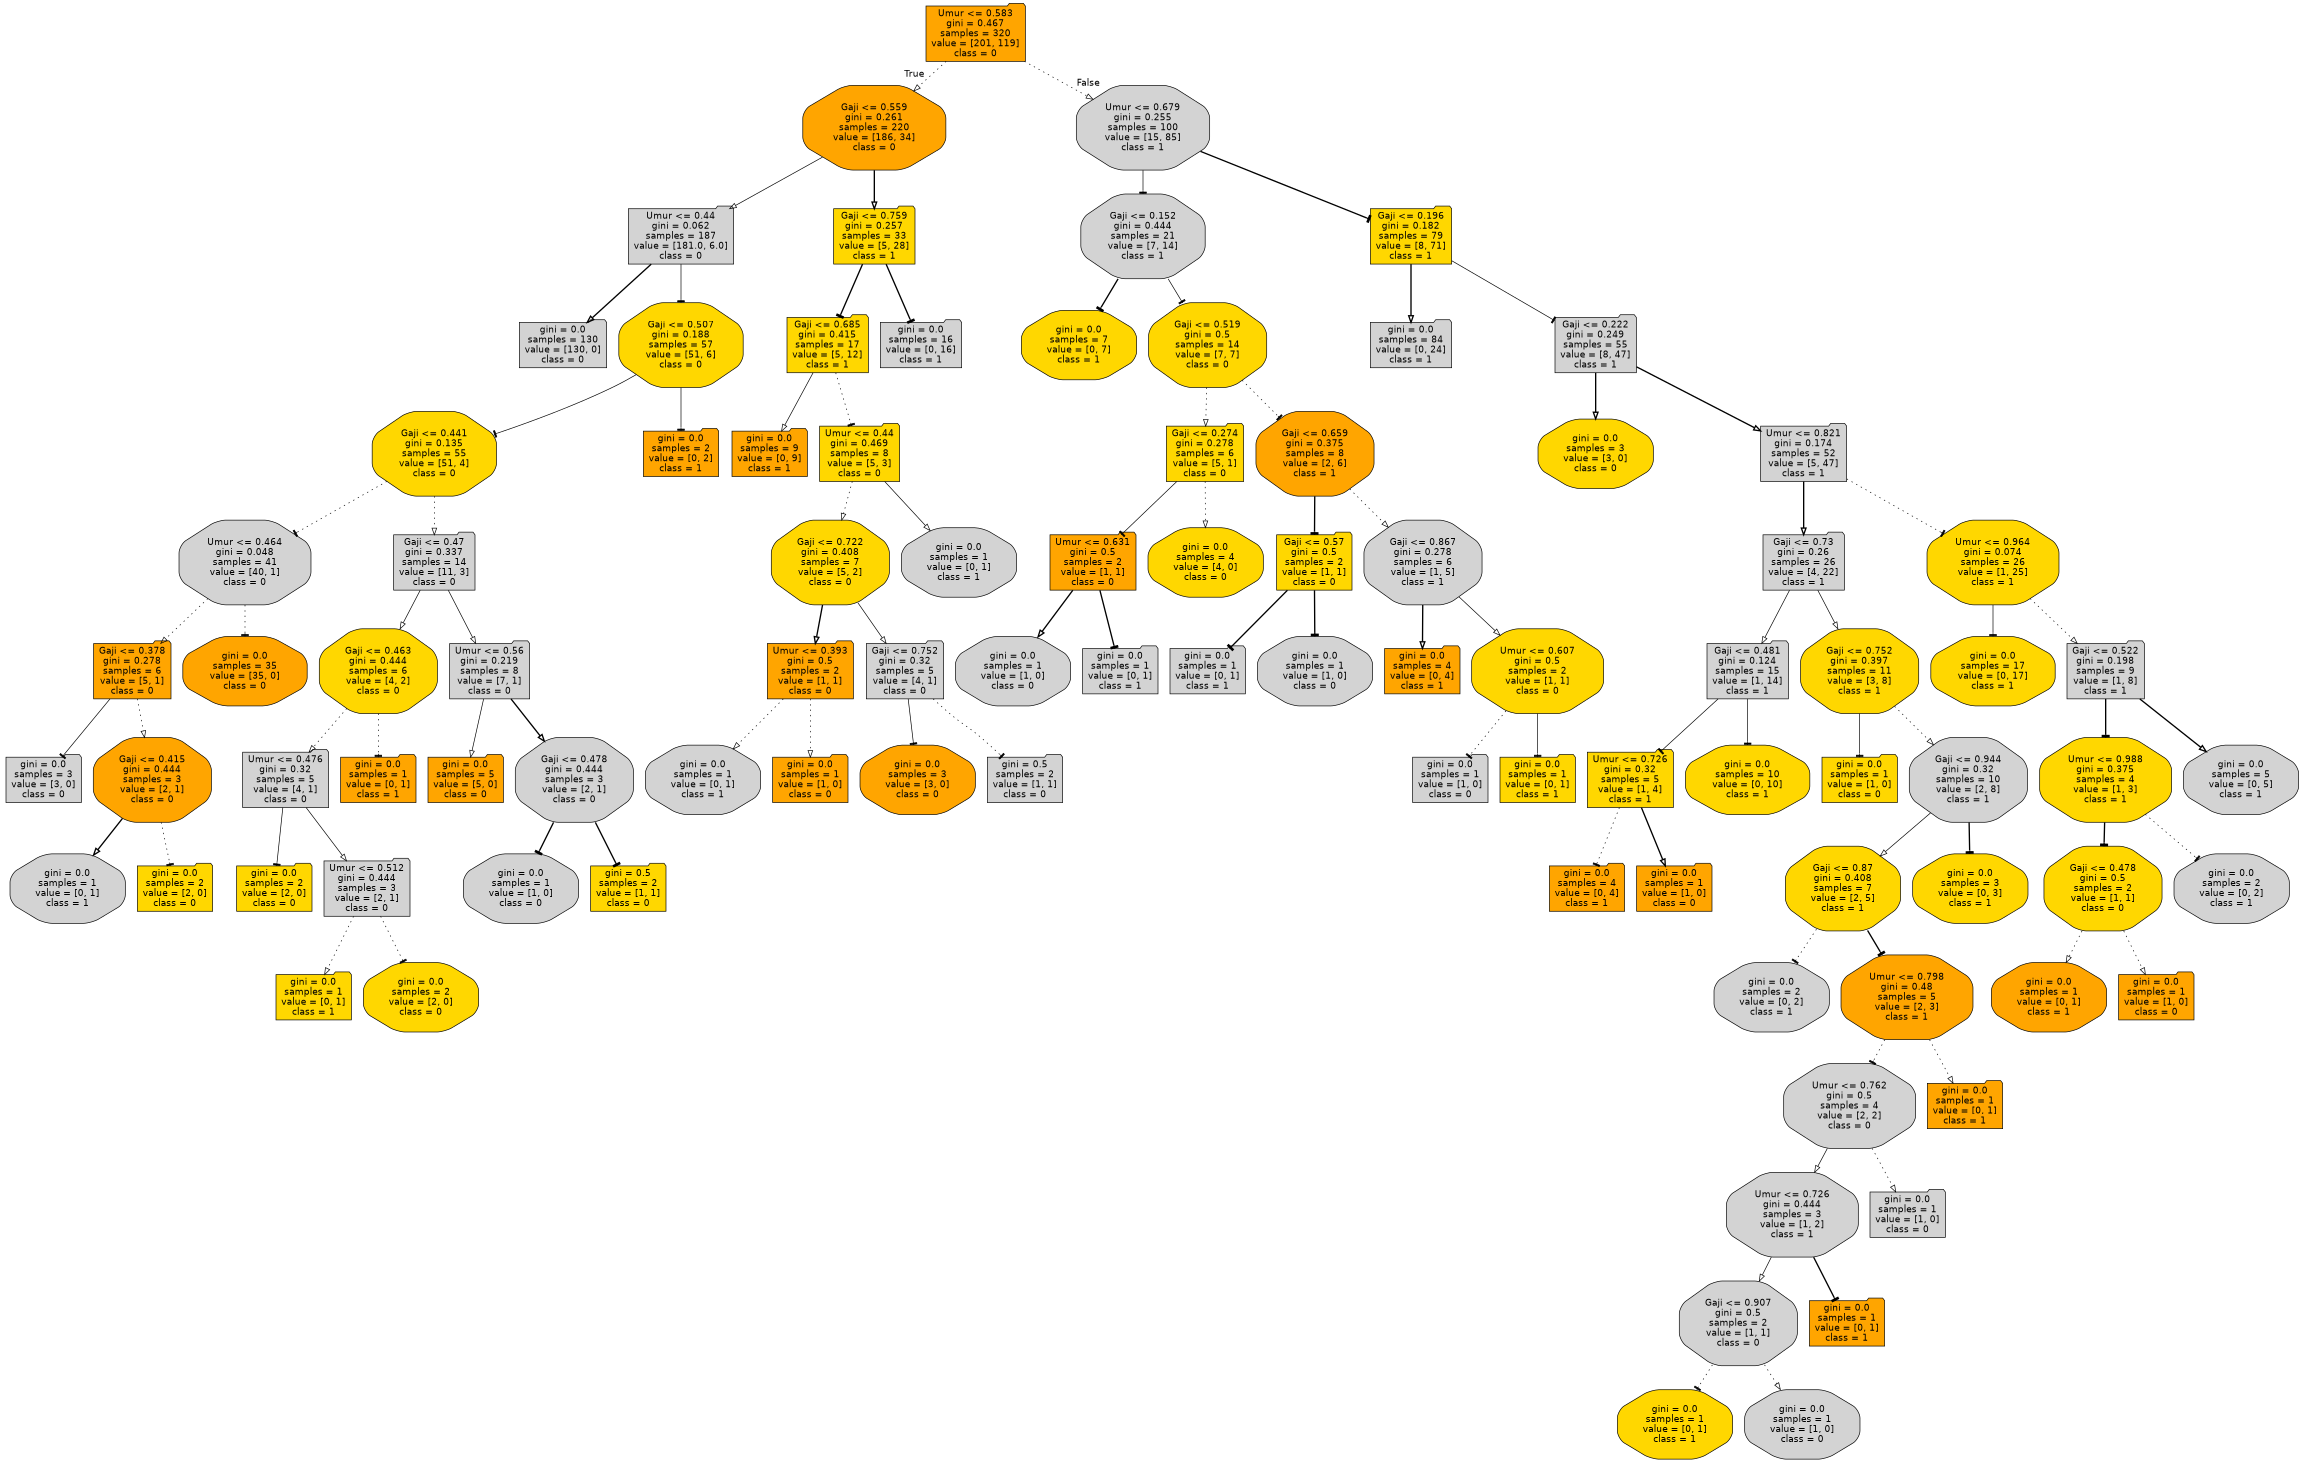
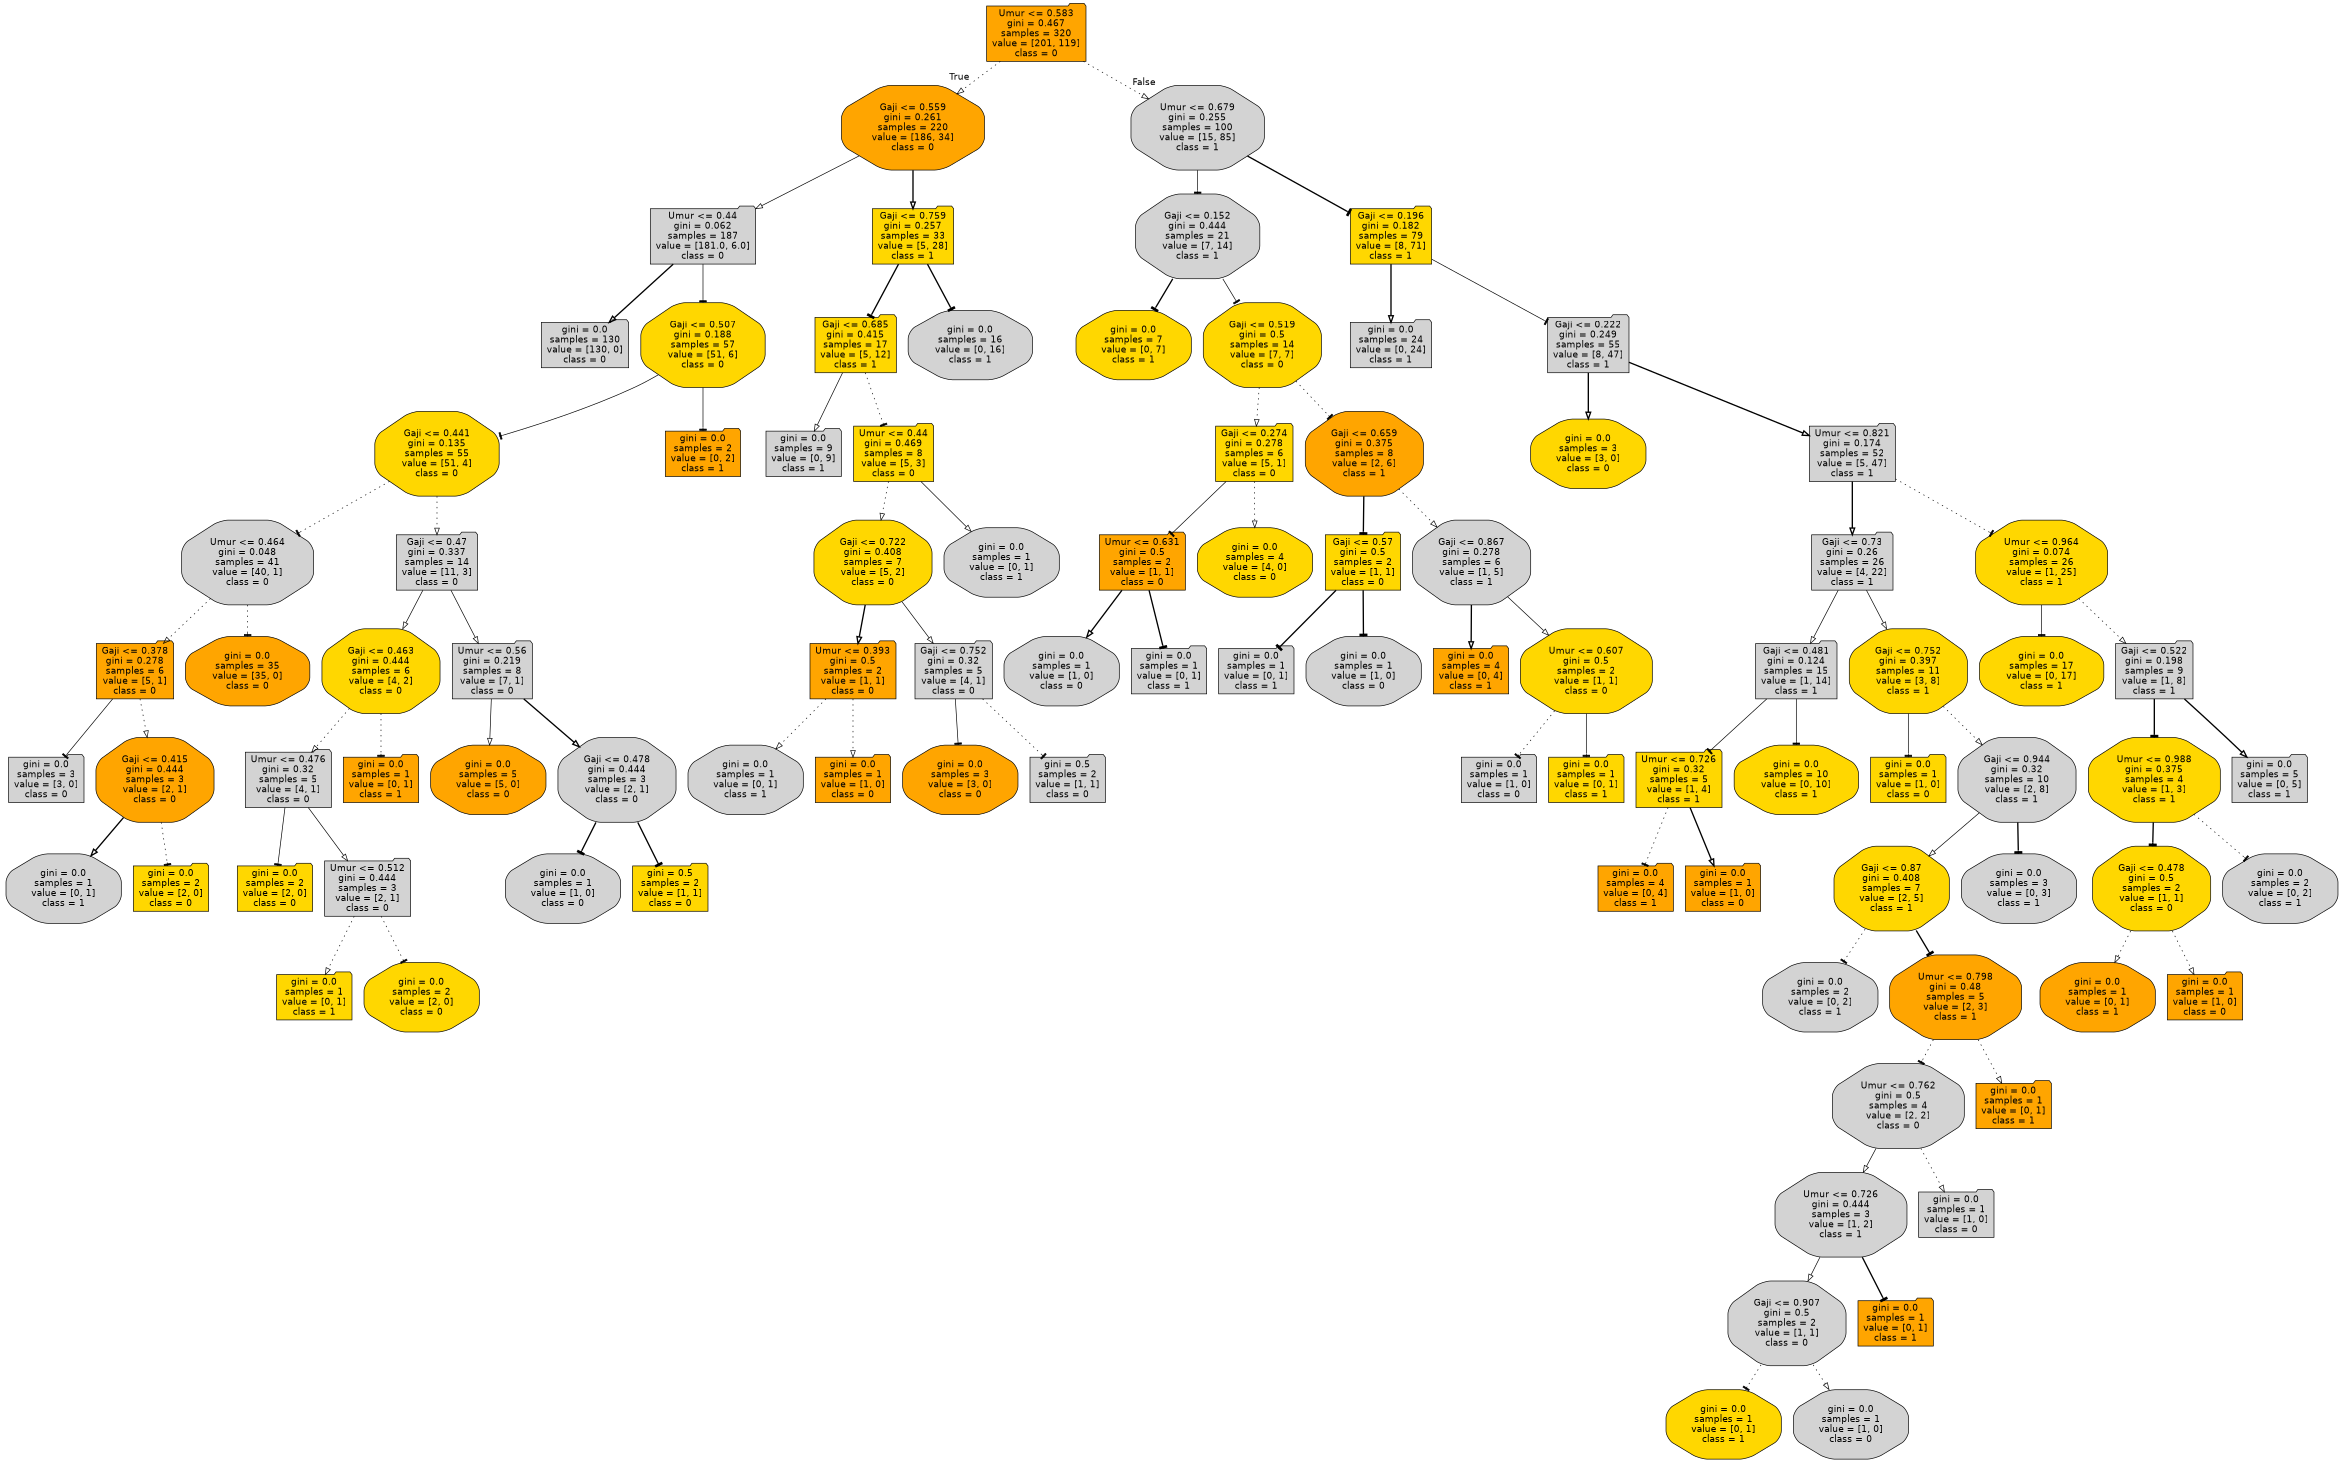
(921, 345) -> (970, 345)
(1411, 345) -> (1391, 345)
(770, 454) -> (804, 454)
(466, 780) -> (488, 780)
(2241, 780) -> (2270, 780)
(1970, 889) -> (2019, 889)
